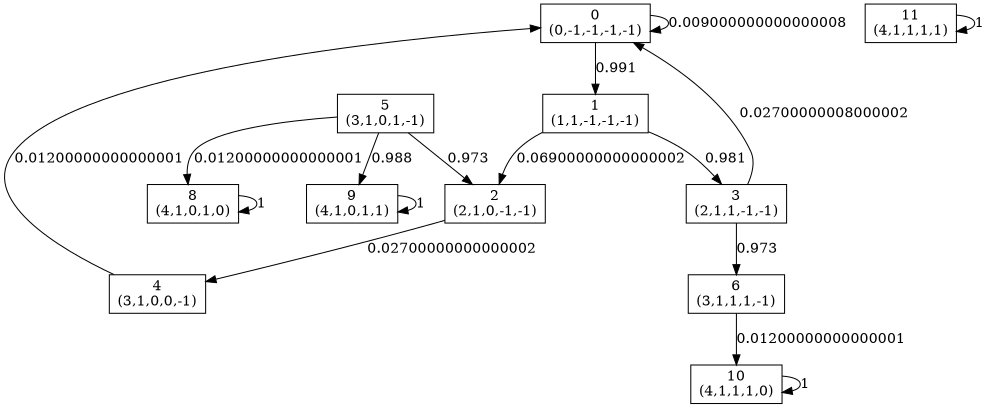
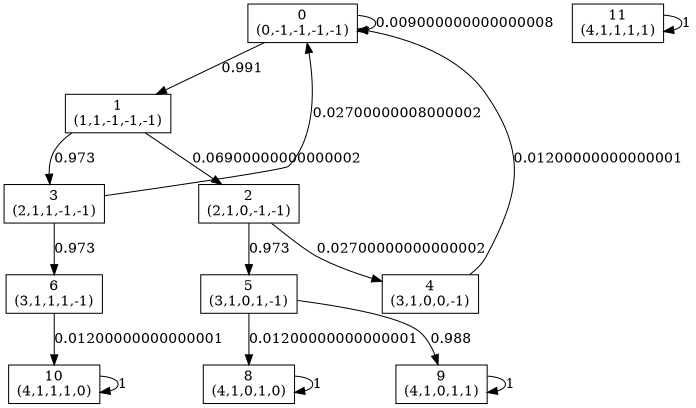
(436, 155) -> (249, 244)
(726, 159) -> (75, 159)
